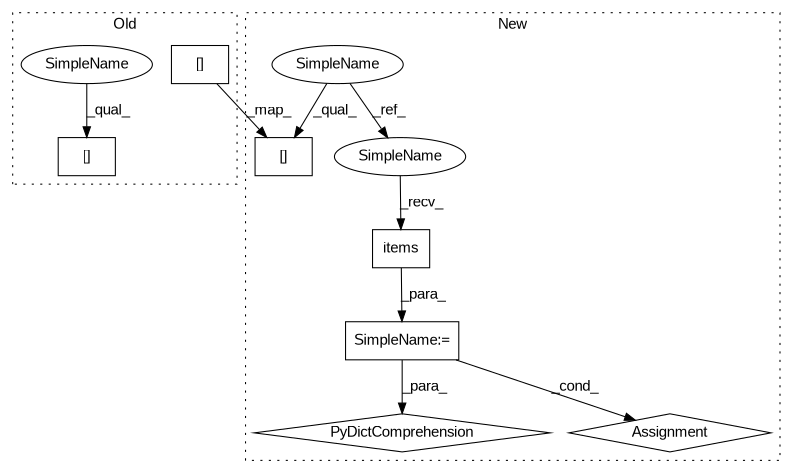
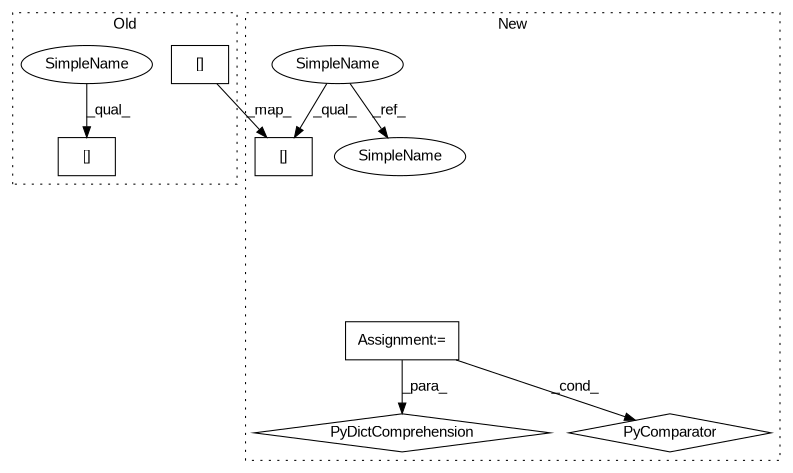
(401, 249) -> none
(402, 341) -> (402, 341)
(670, 433) -> (670, 433)
